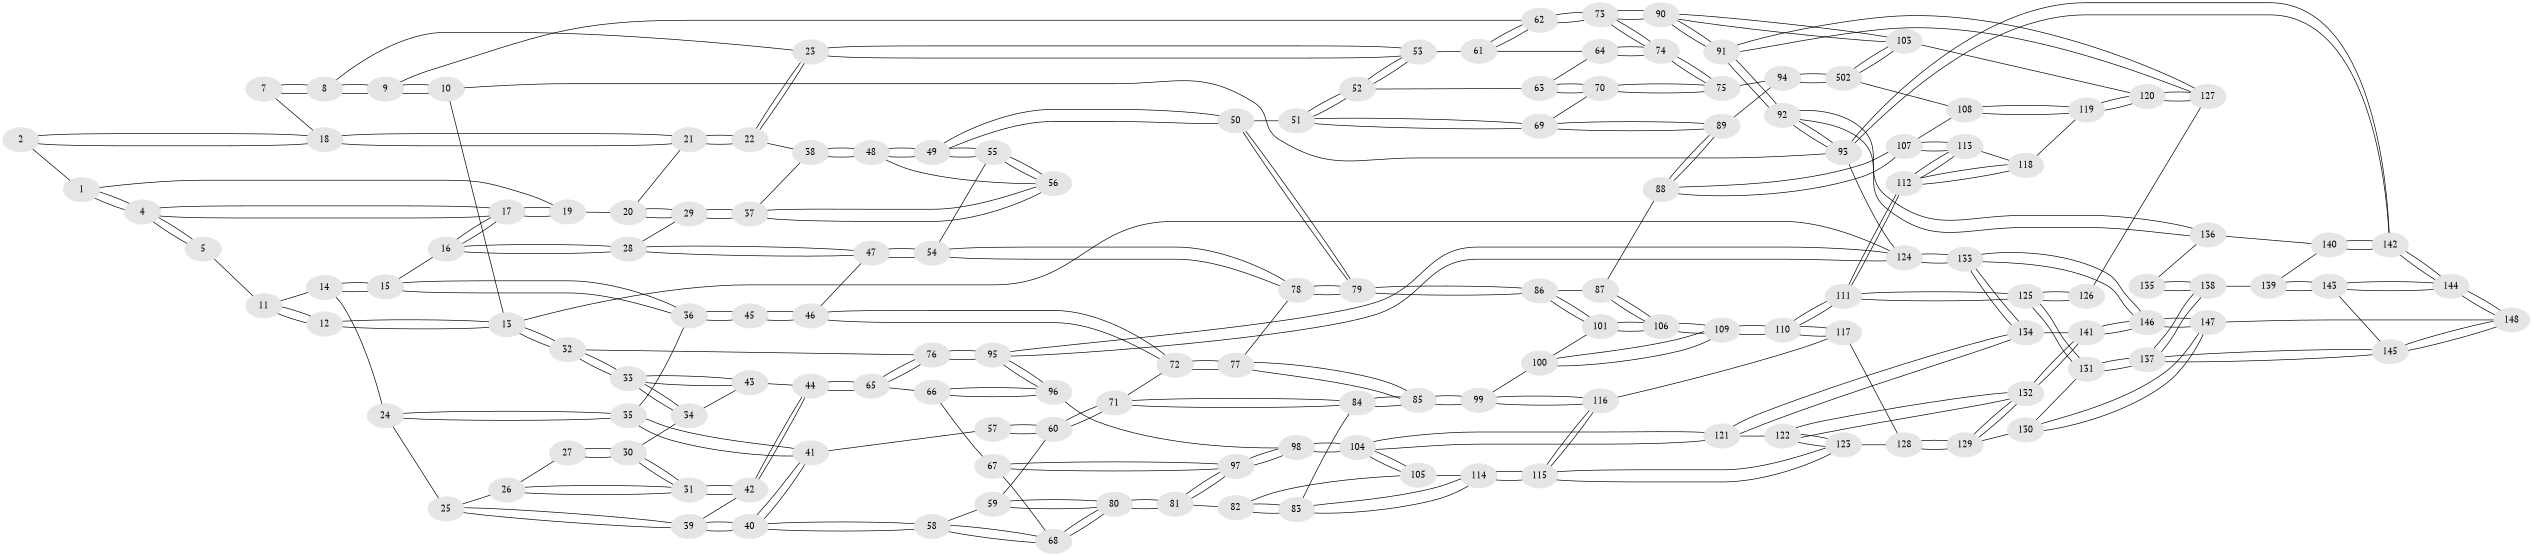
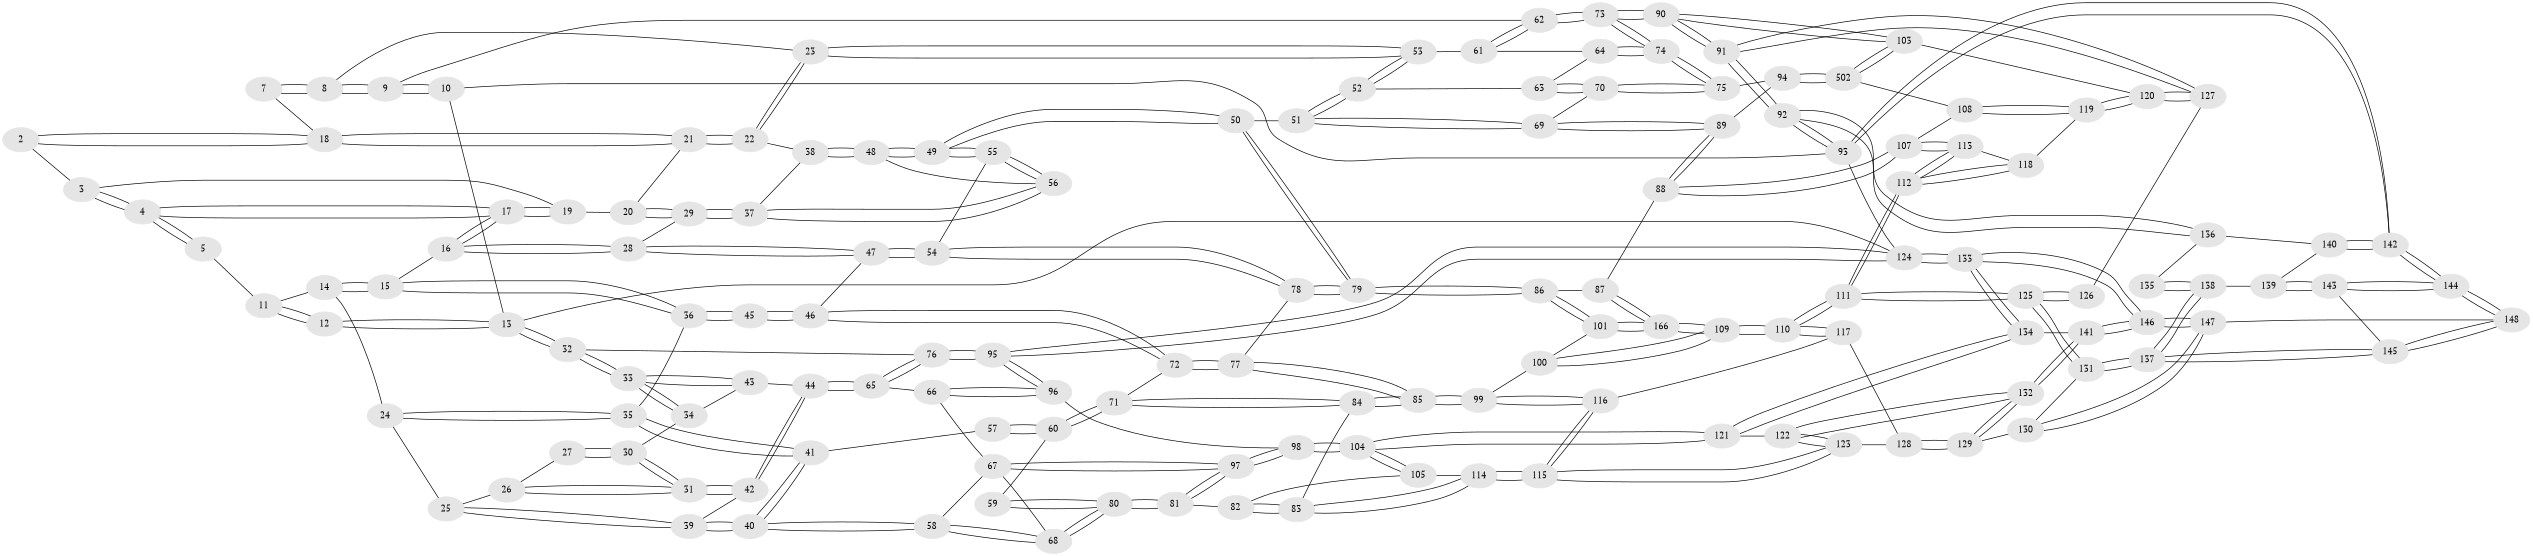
(82, 190) -> (82, 190)
(1661, 327) -> (1661, 327)
(963, 515) -> (963, 496)
